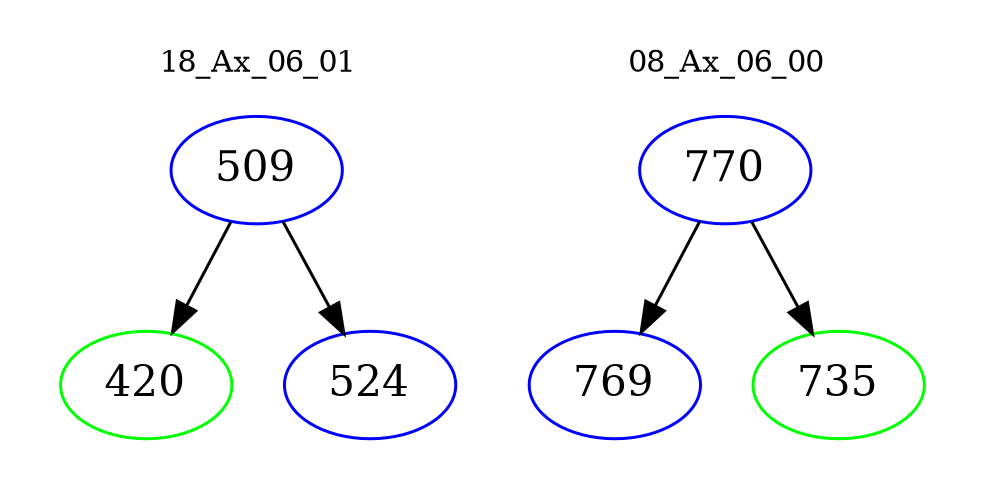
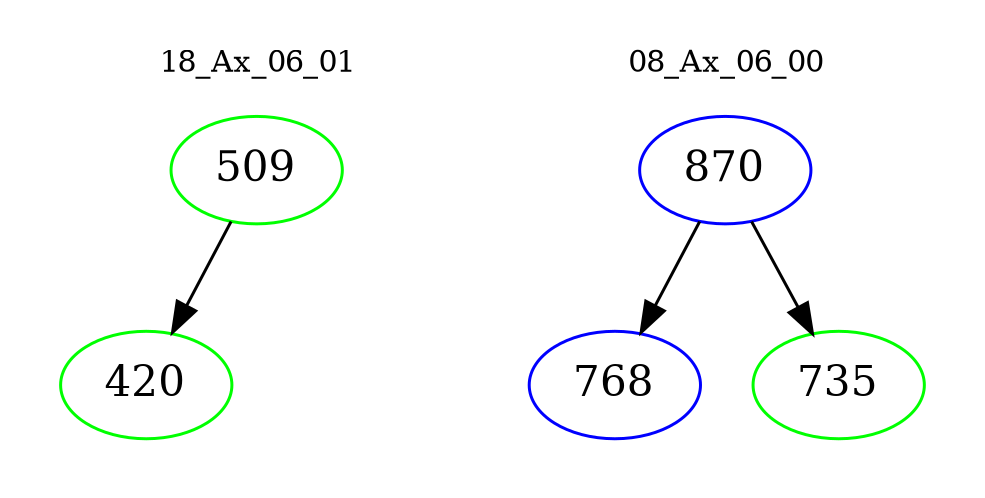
(257, 170) -> (257, 170)
(725, 170) -> (725, 170)
(370, 385) -> none
(615, 385) -> (615, 385)
